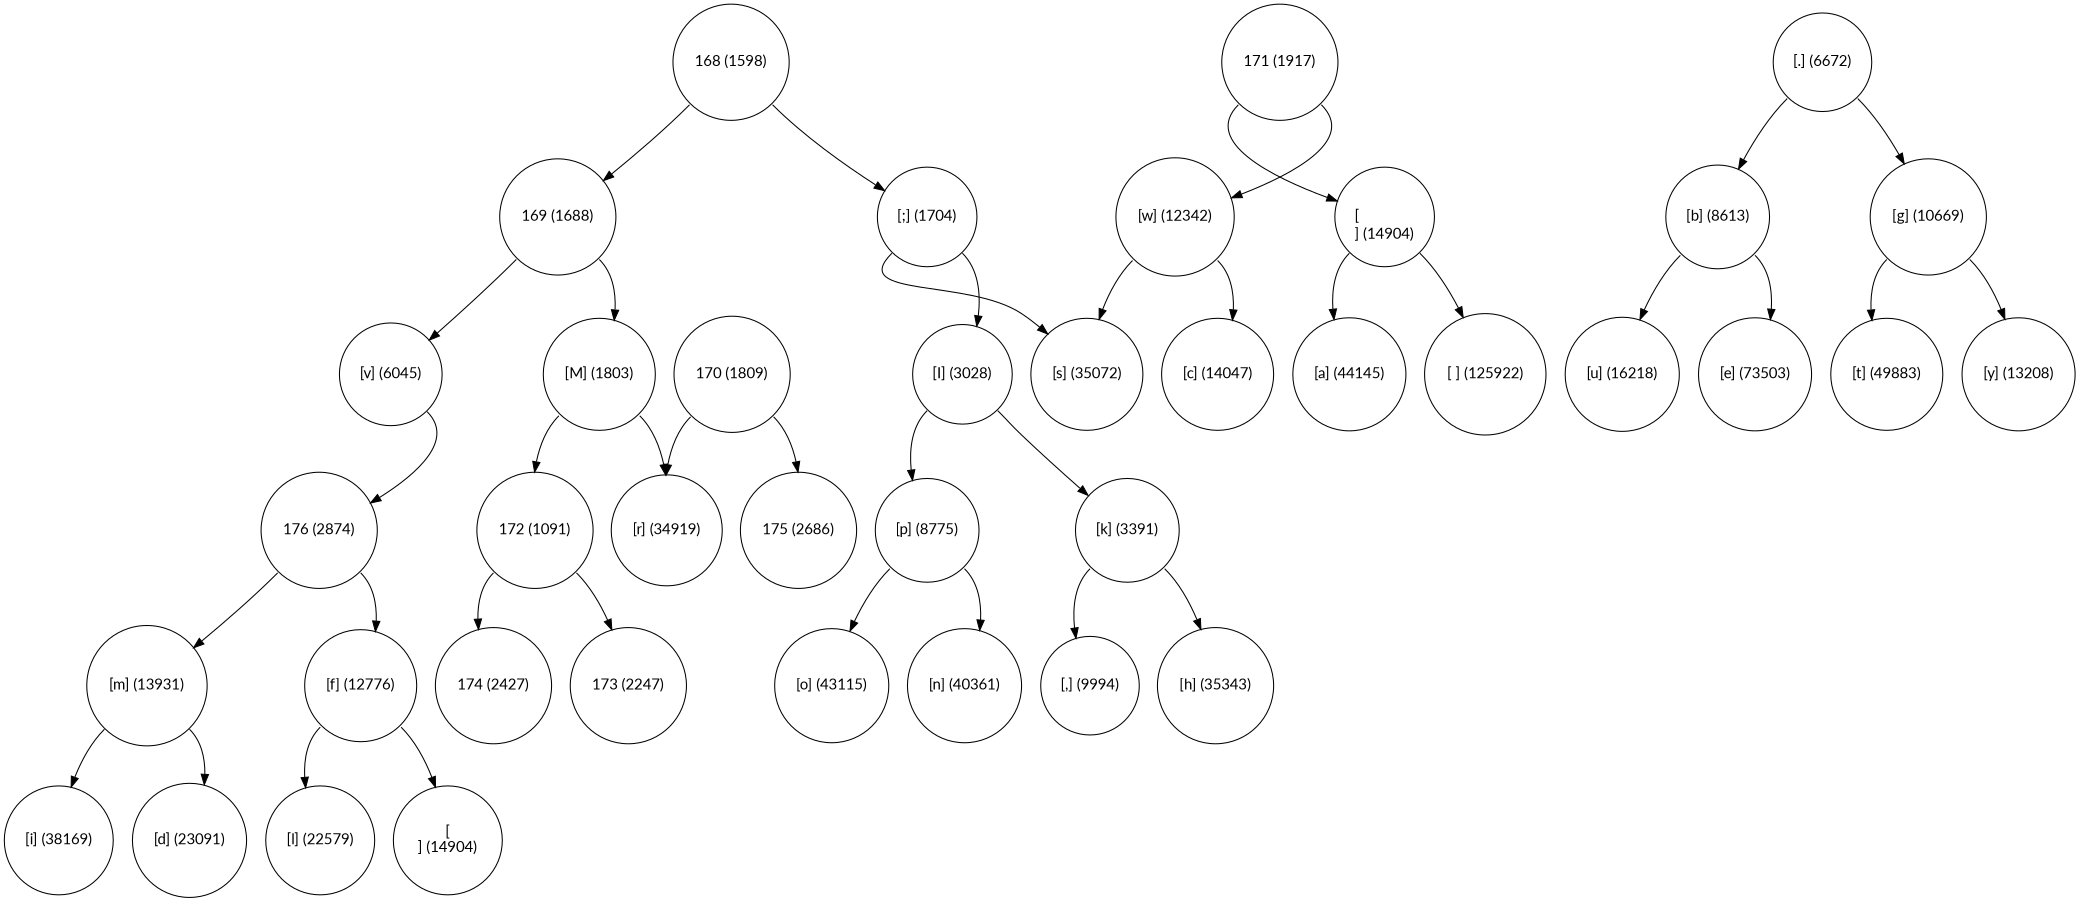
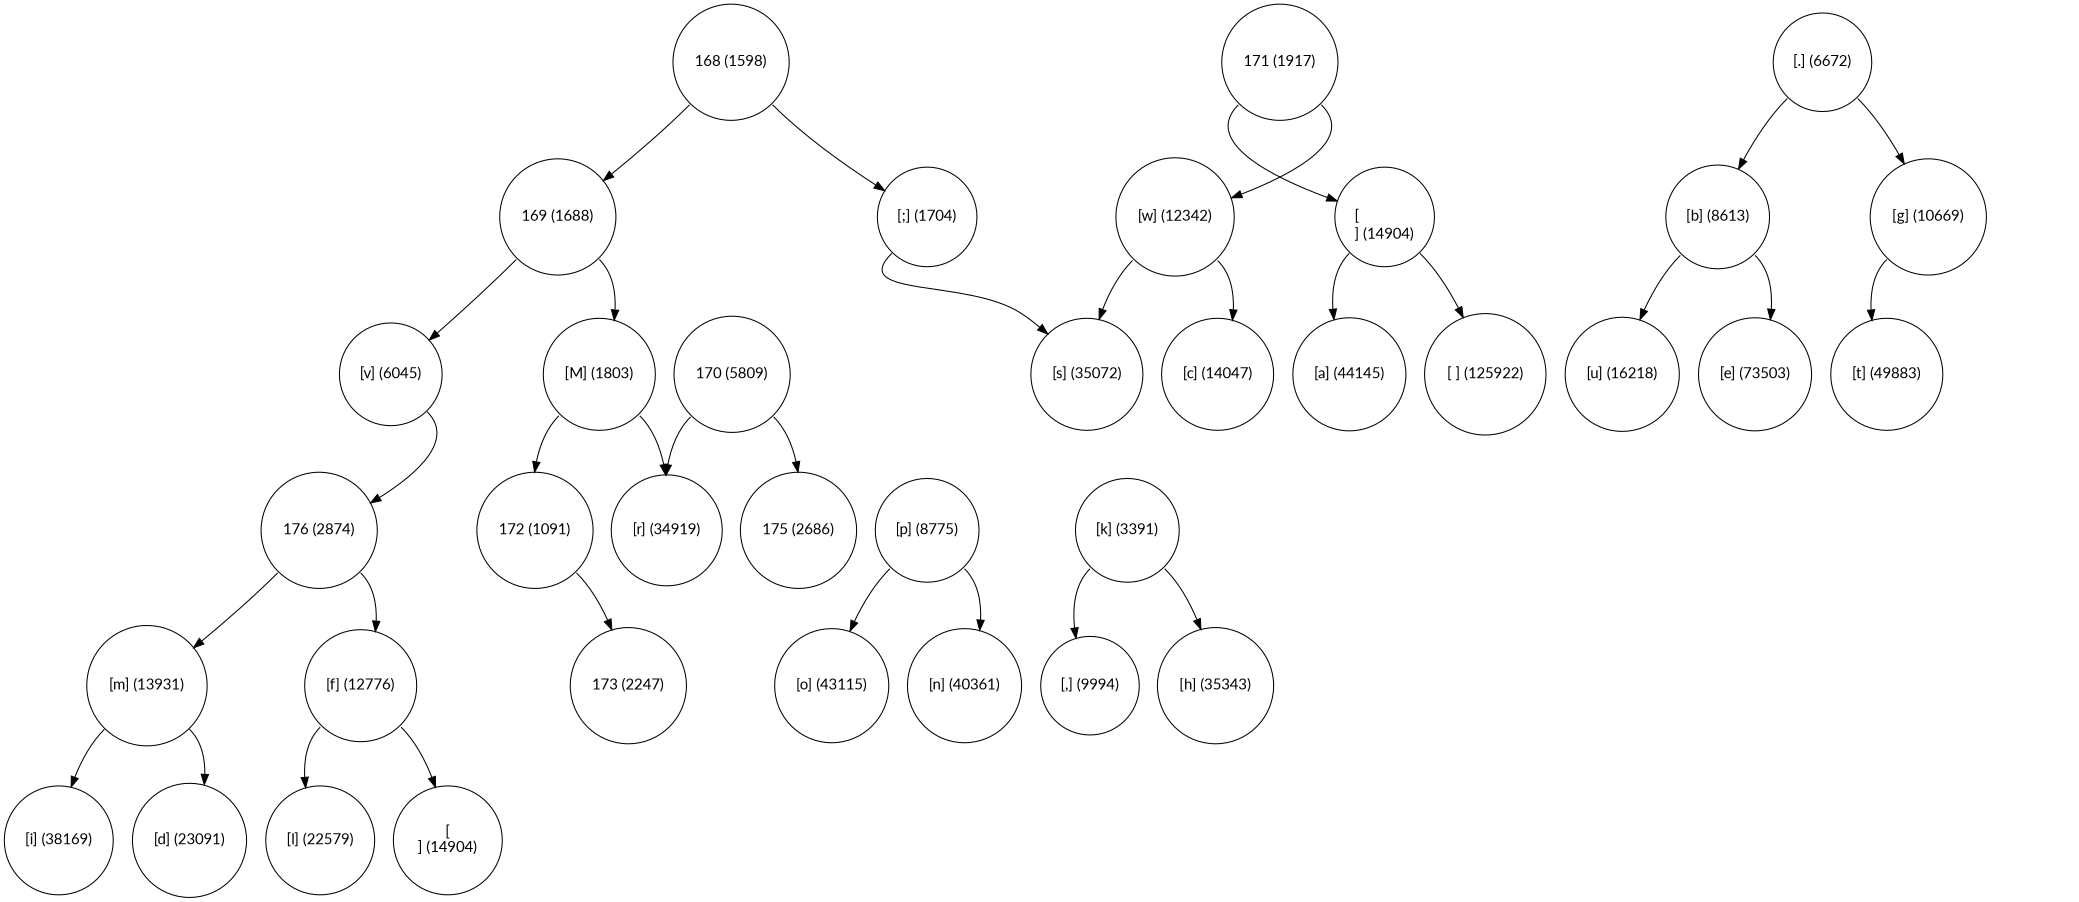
(732, 374) -> (732, 374)
(962, 374) -> none
(2019, 374) -> none
(493, 686) -> none
